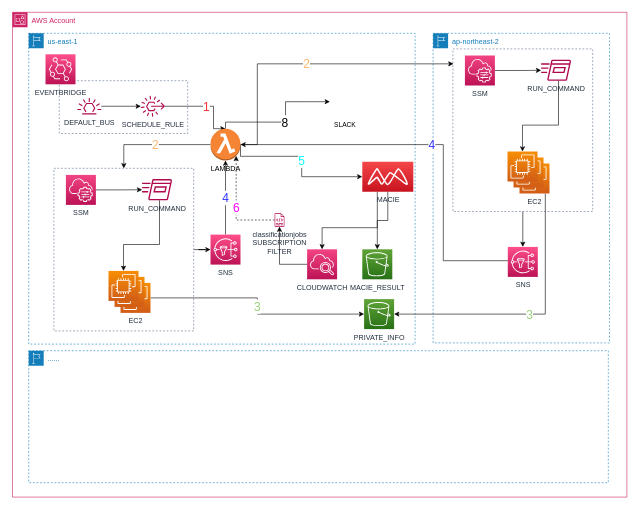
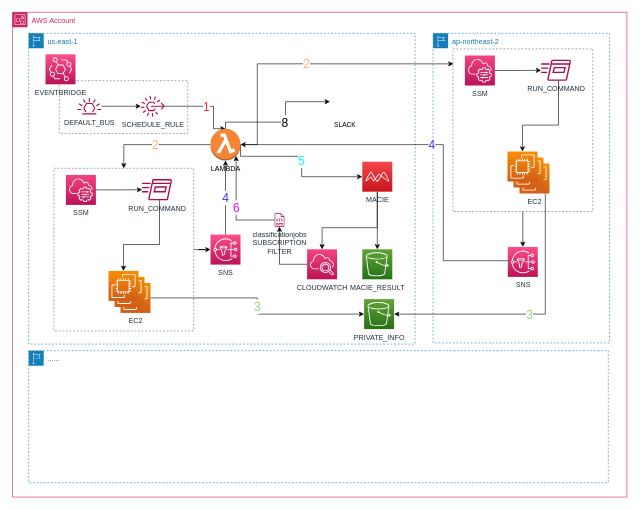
(388, 177) -> (377, 177)
(252, 220) -> (252, 220)
